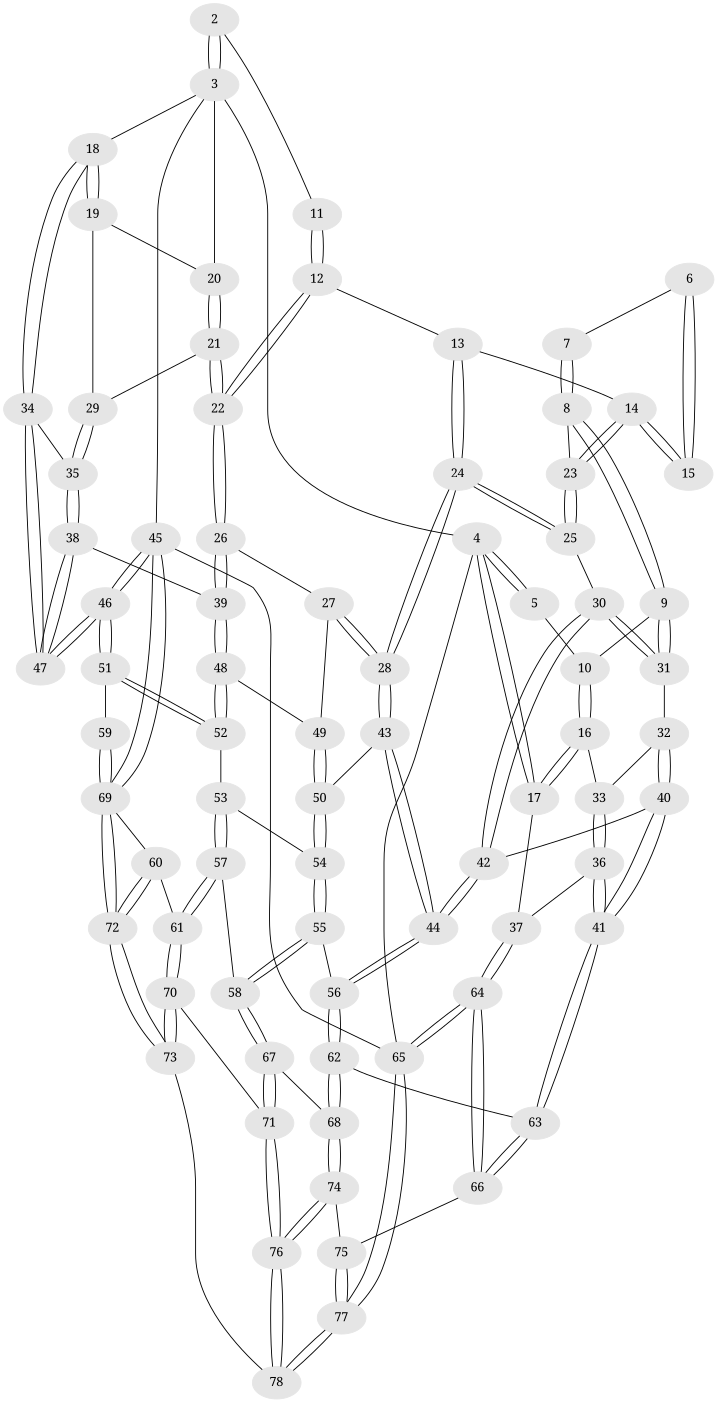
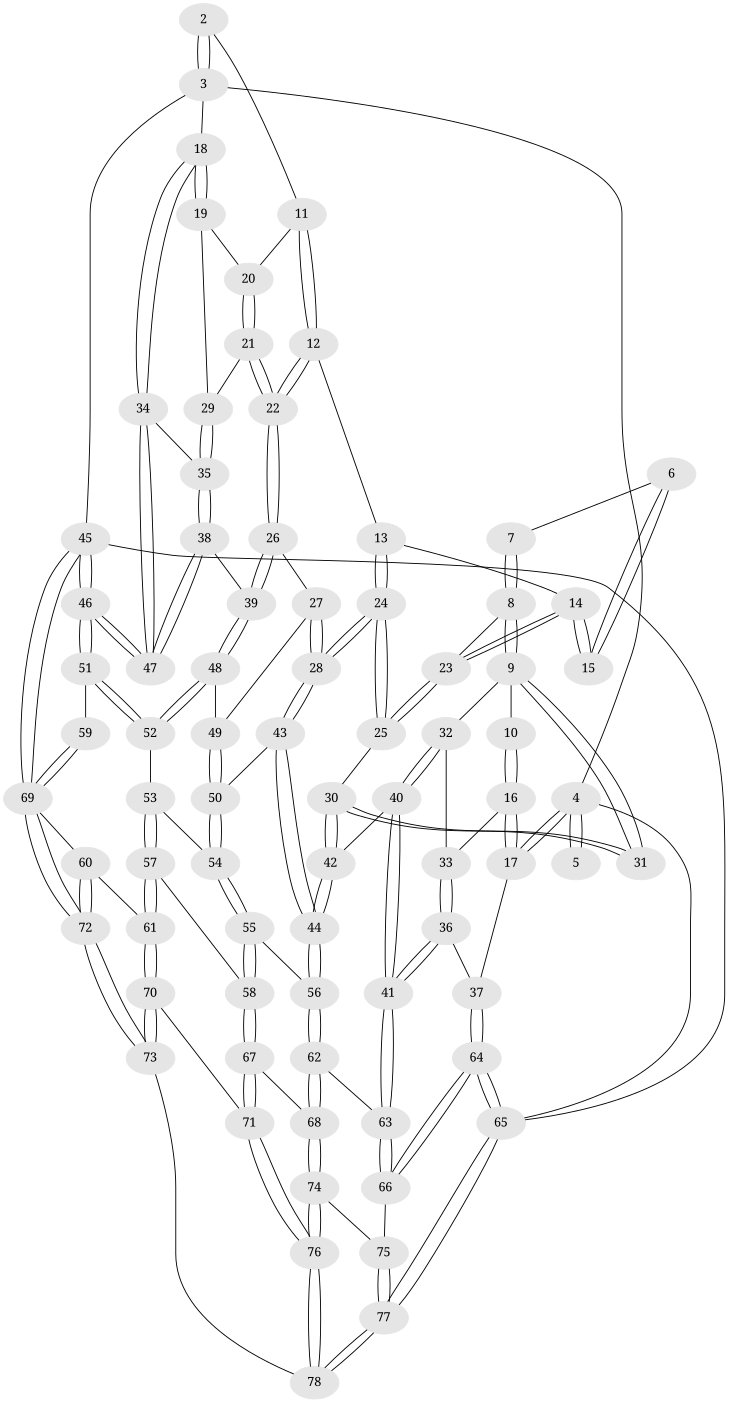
(215, 182) -> (275, 247)
(563, 640) -> none
(664, 701) -> (479, 701)
